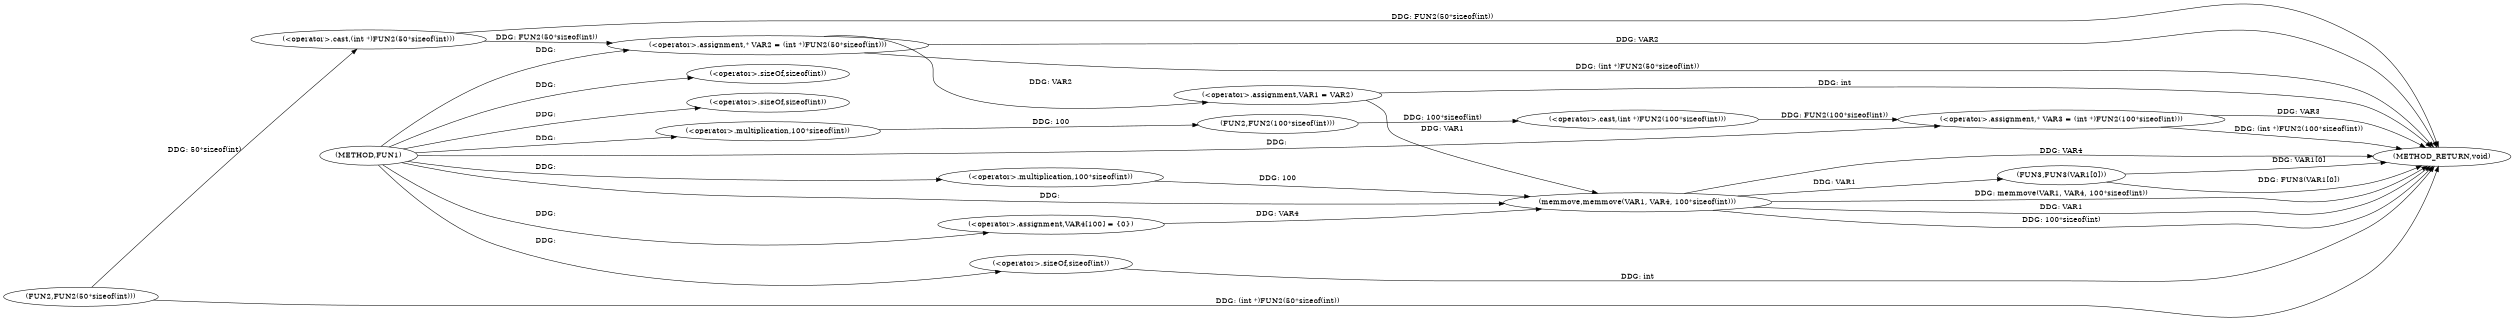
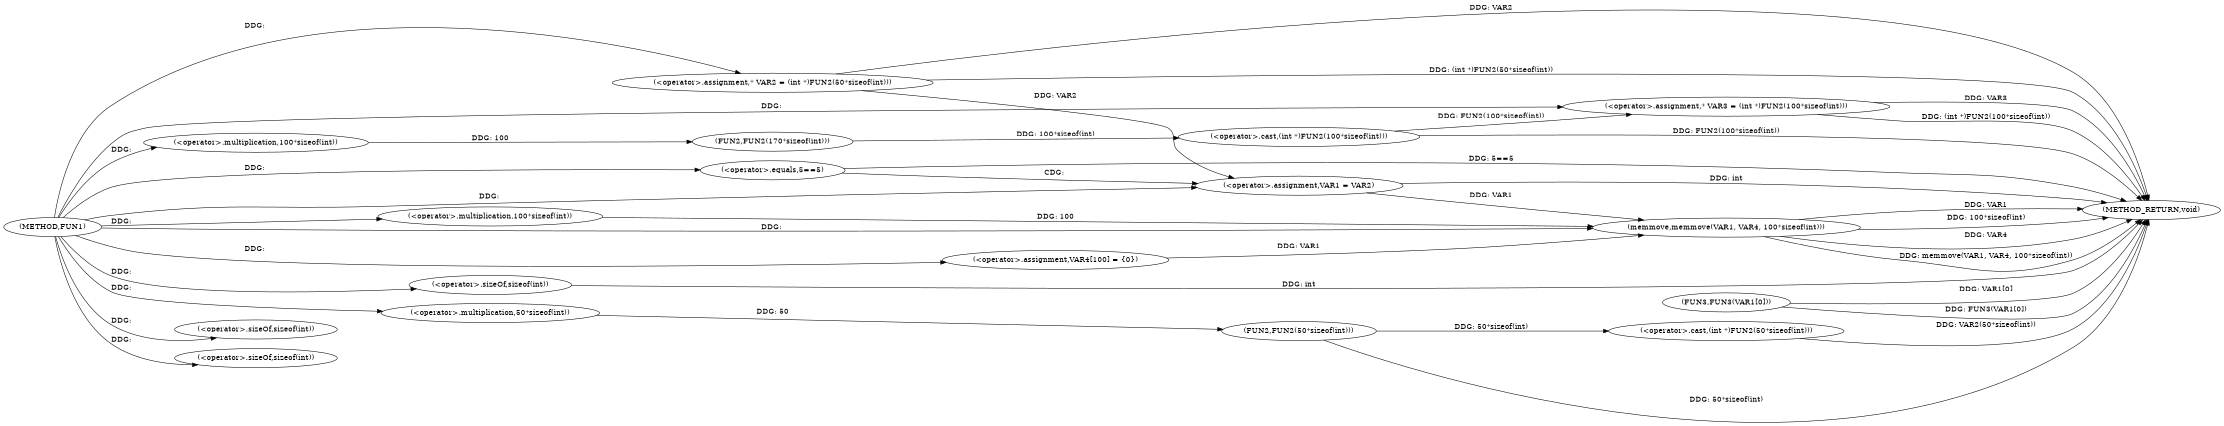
(1443, 17) -> (1986, 325)
(546, 42) -> none
(1278, 124) -> (773, 142)
none -> (1785, 136)
none -> (773, 170)
(1867, 188) -> none
none -> (638, 200)
(1278, 214) -> (1299, 246)
(1278, 301) -> (1726, 400)
none -> (490, 313)
